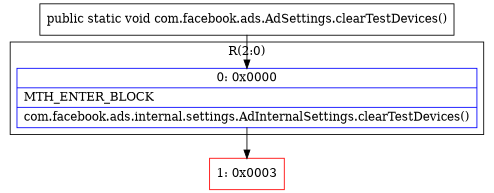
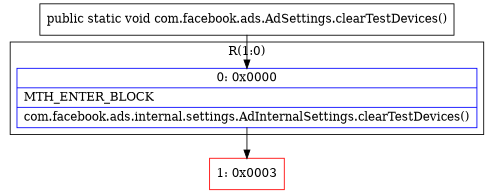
(247, 52) -> (247, 52)
